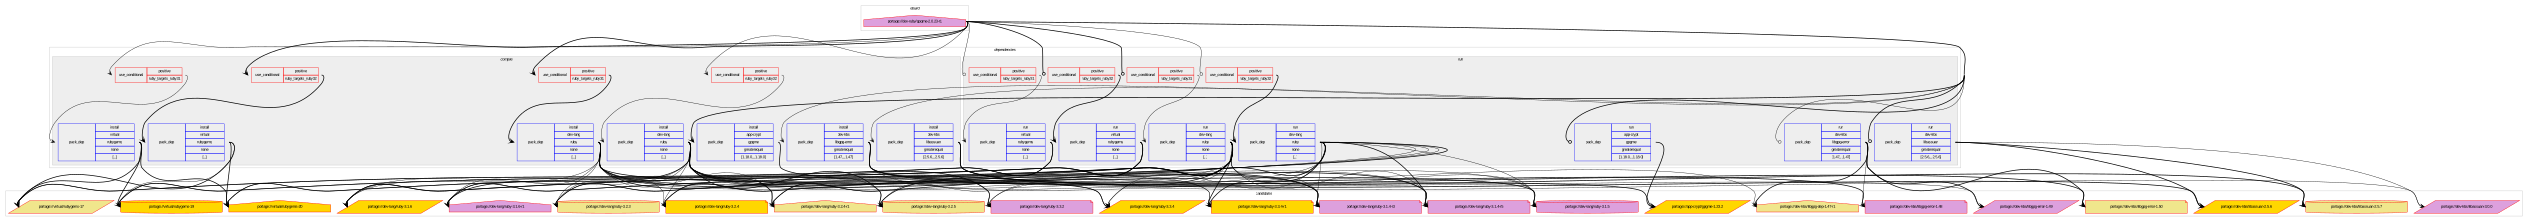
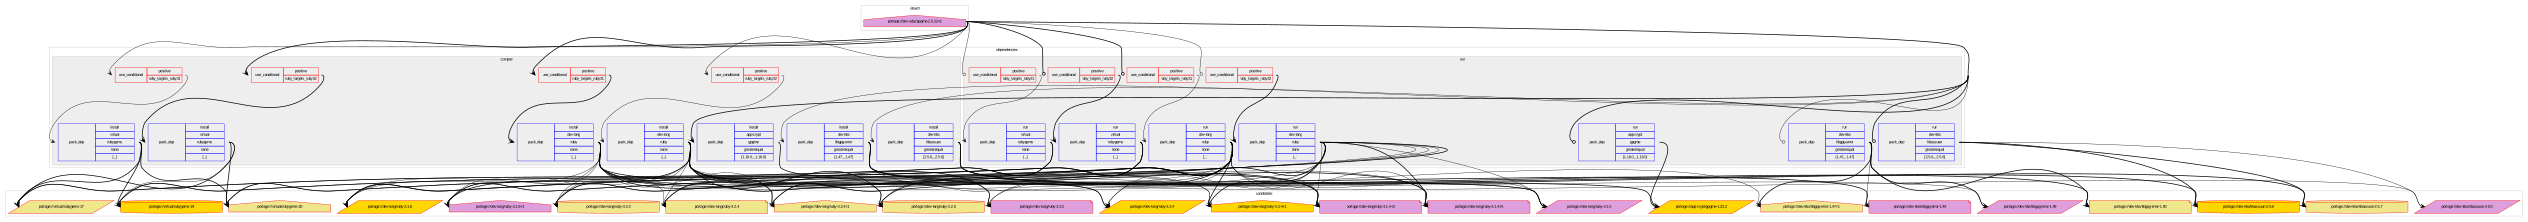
(280, 207) -> (280, 207)
(717, 207) -> (717, 207)
(1262, 207) -> (1262, 207)
(1587, 207) -> (1589, 207)
(1808, 207) -> (1812, 207)
(2246, 207) -> (2249, 207)
